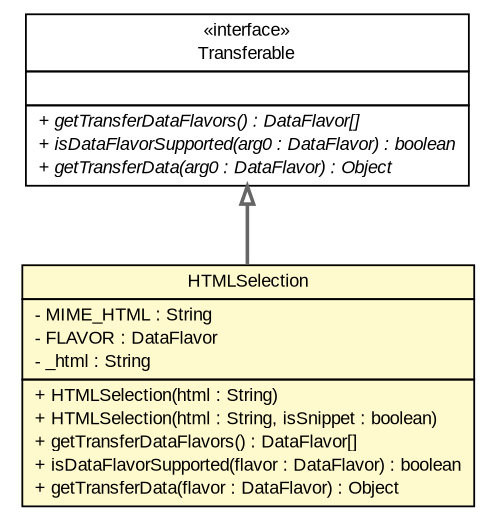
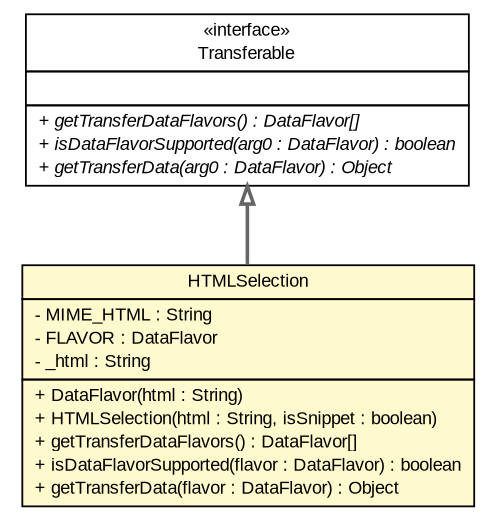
(156, 396) -> (139, 396)
